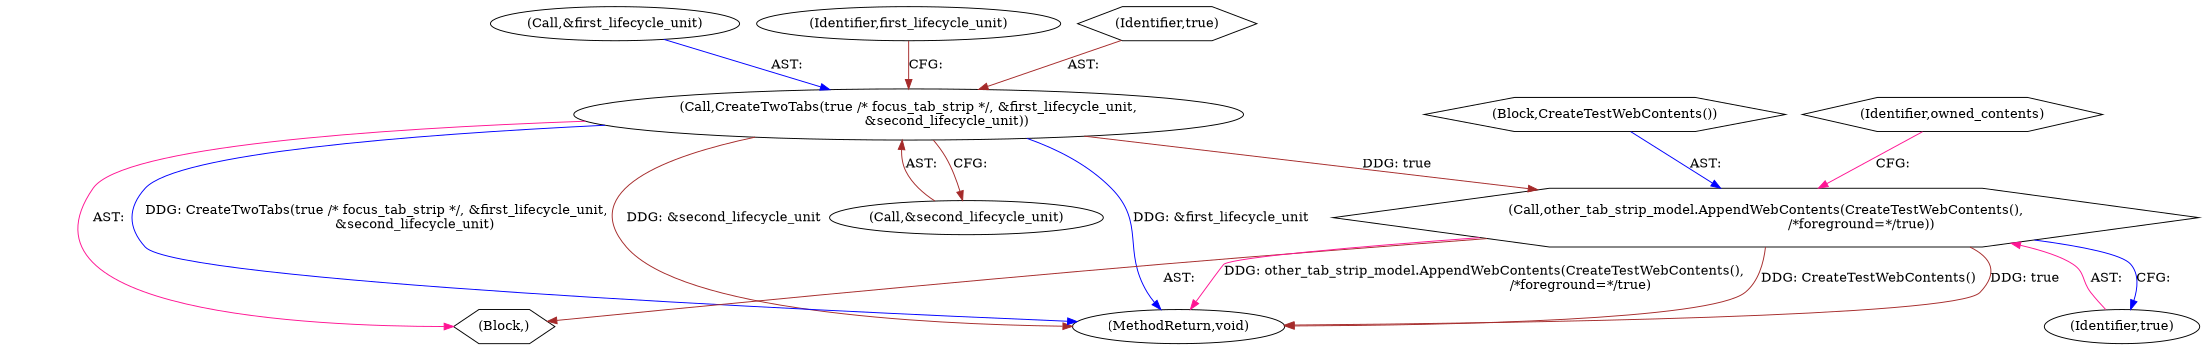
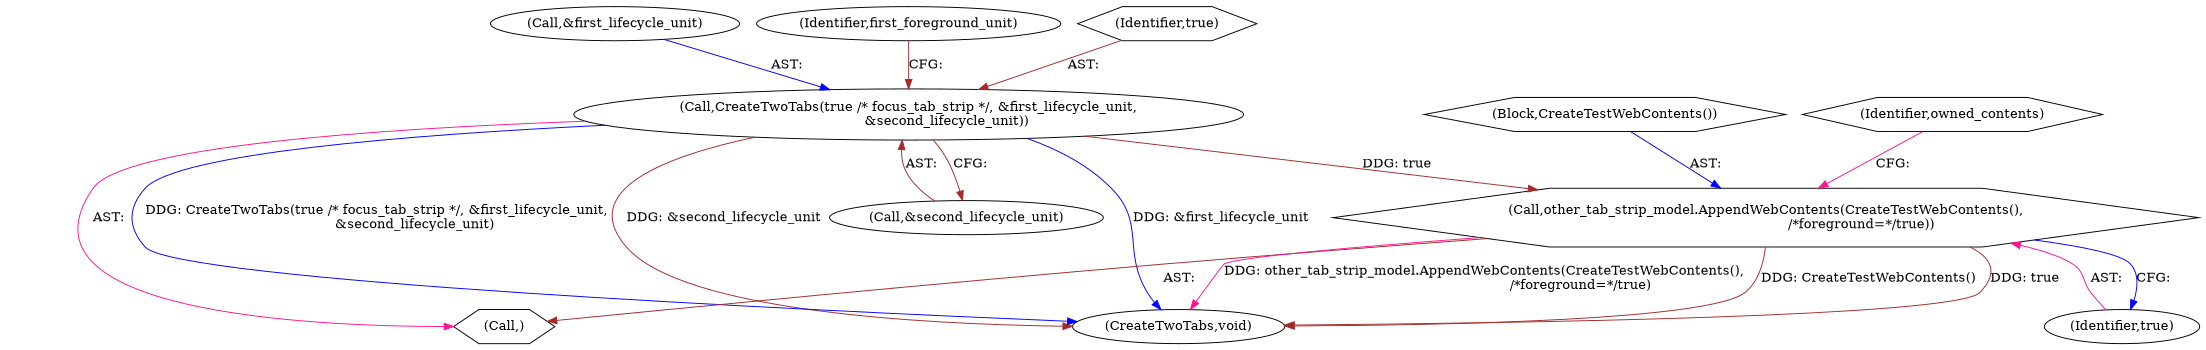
(909, 24) -> (909, 24)
(504, 327) -> (504, 327)
(1179, 327) -> (1179, 327)
